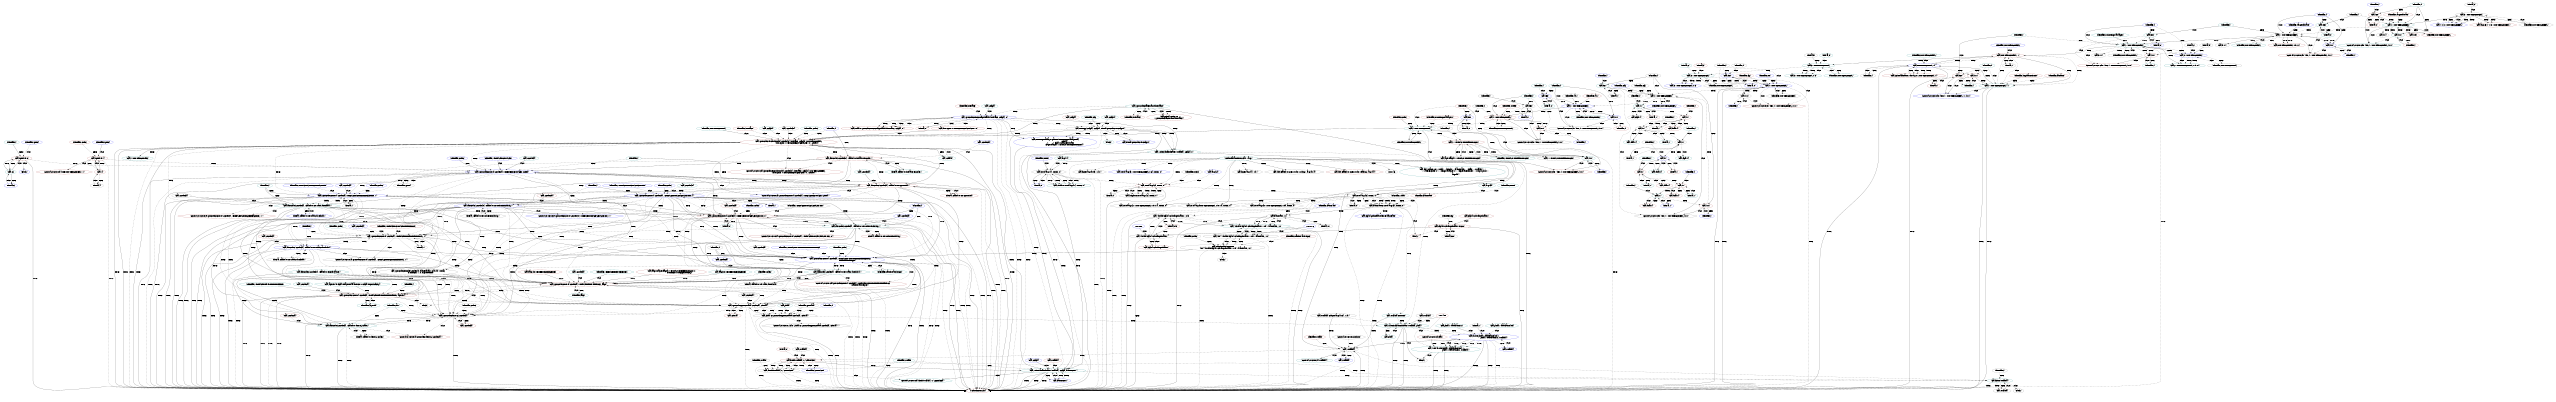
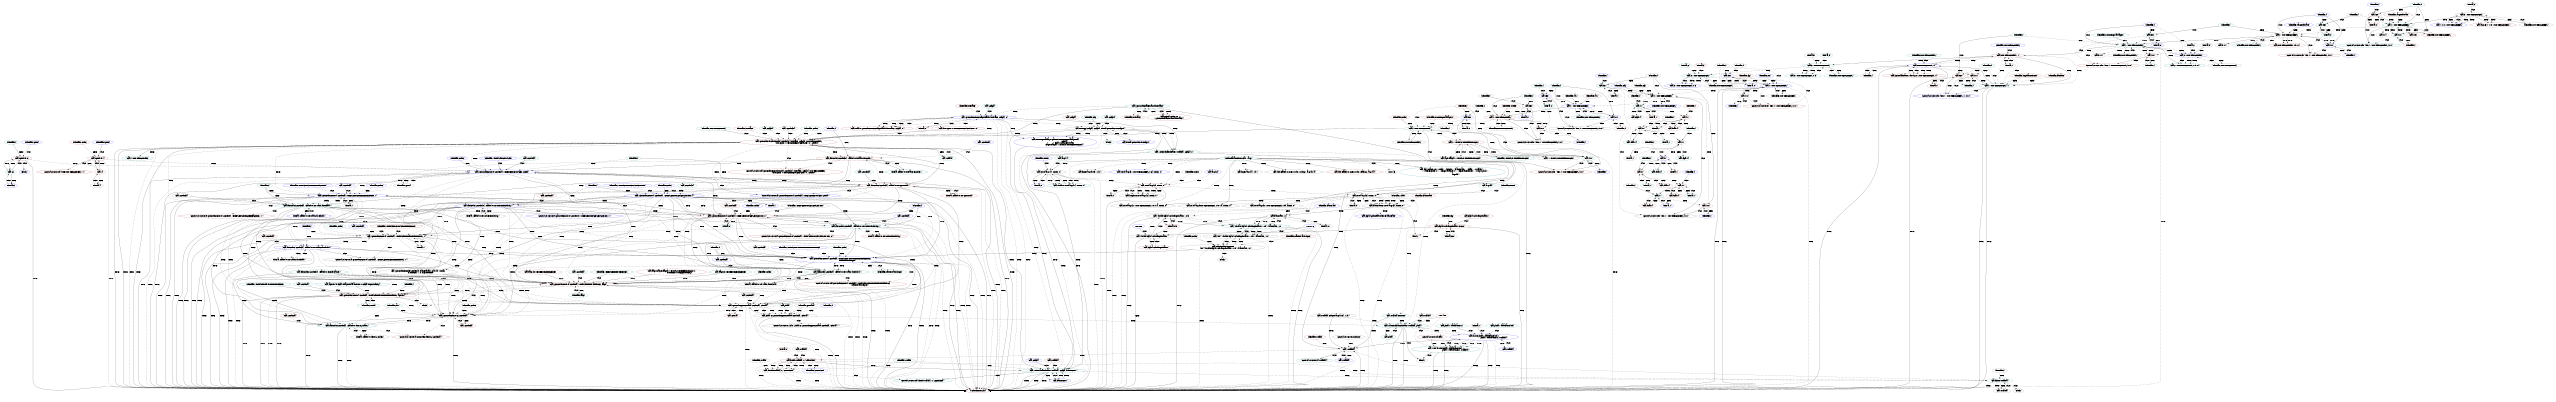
(1309, 201) -> none
(369, 306) -> (369, 306)
